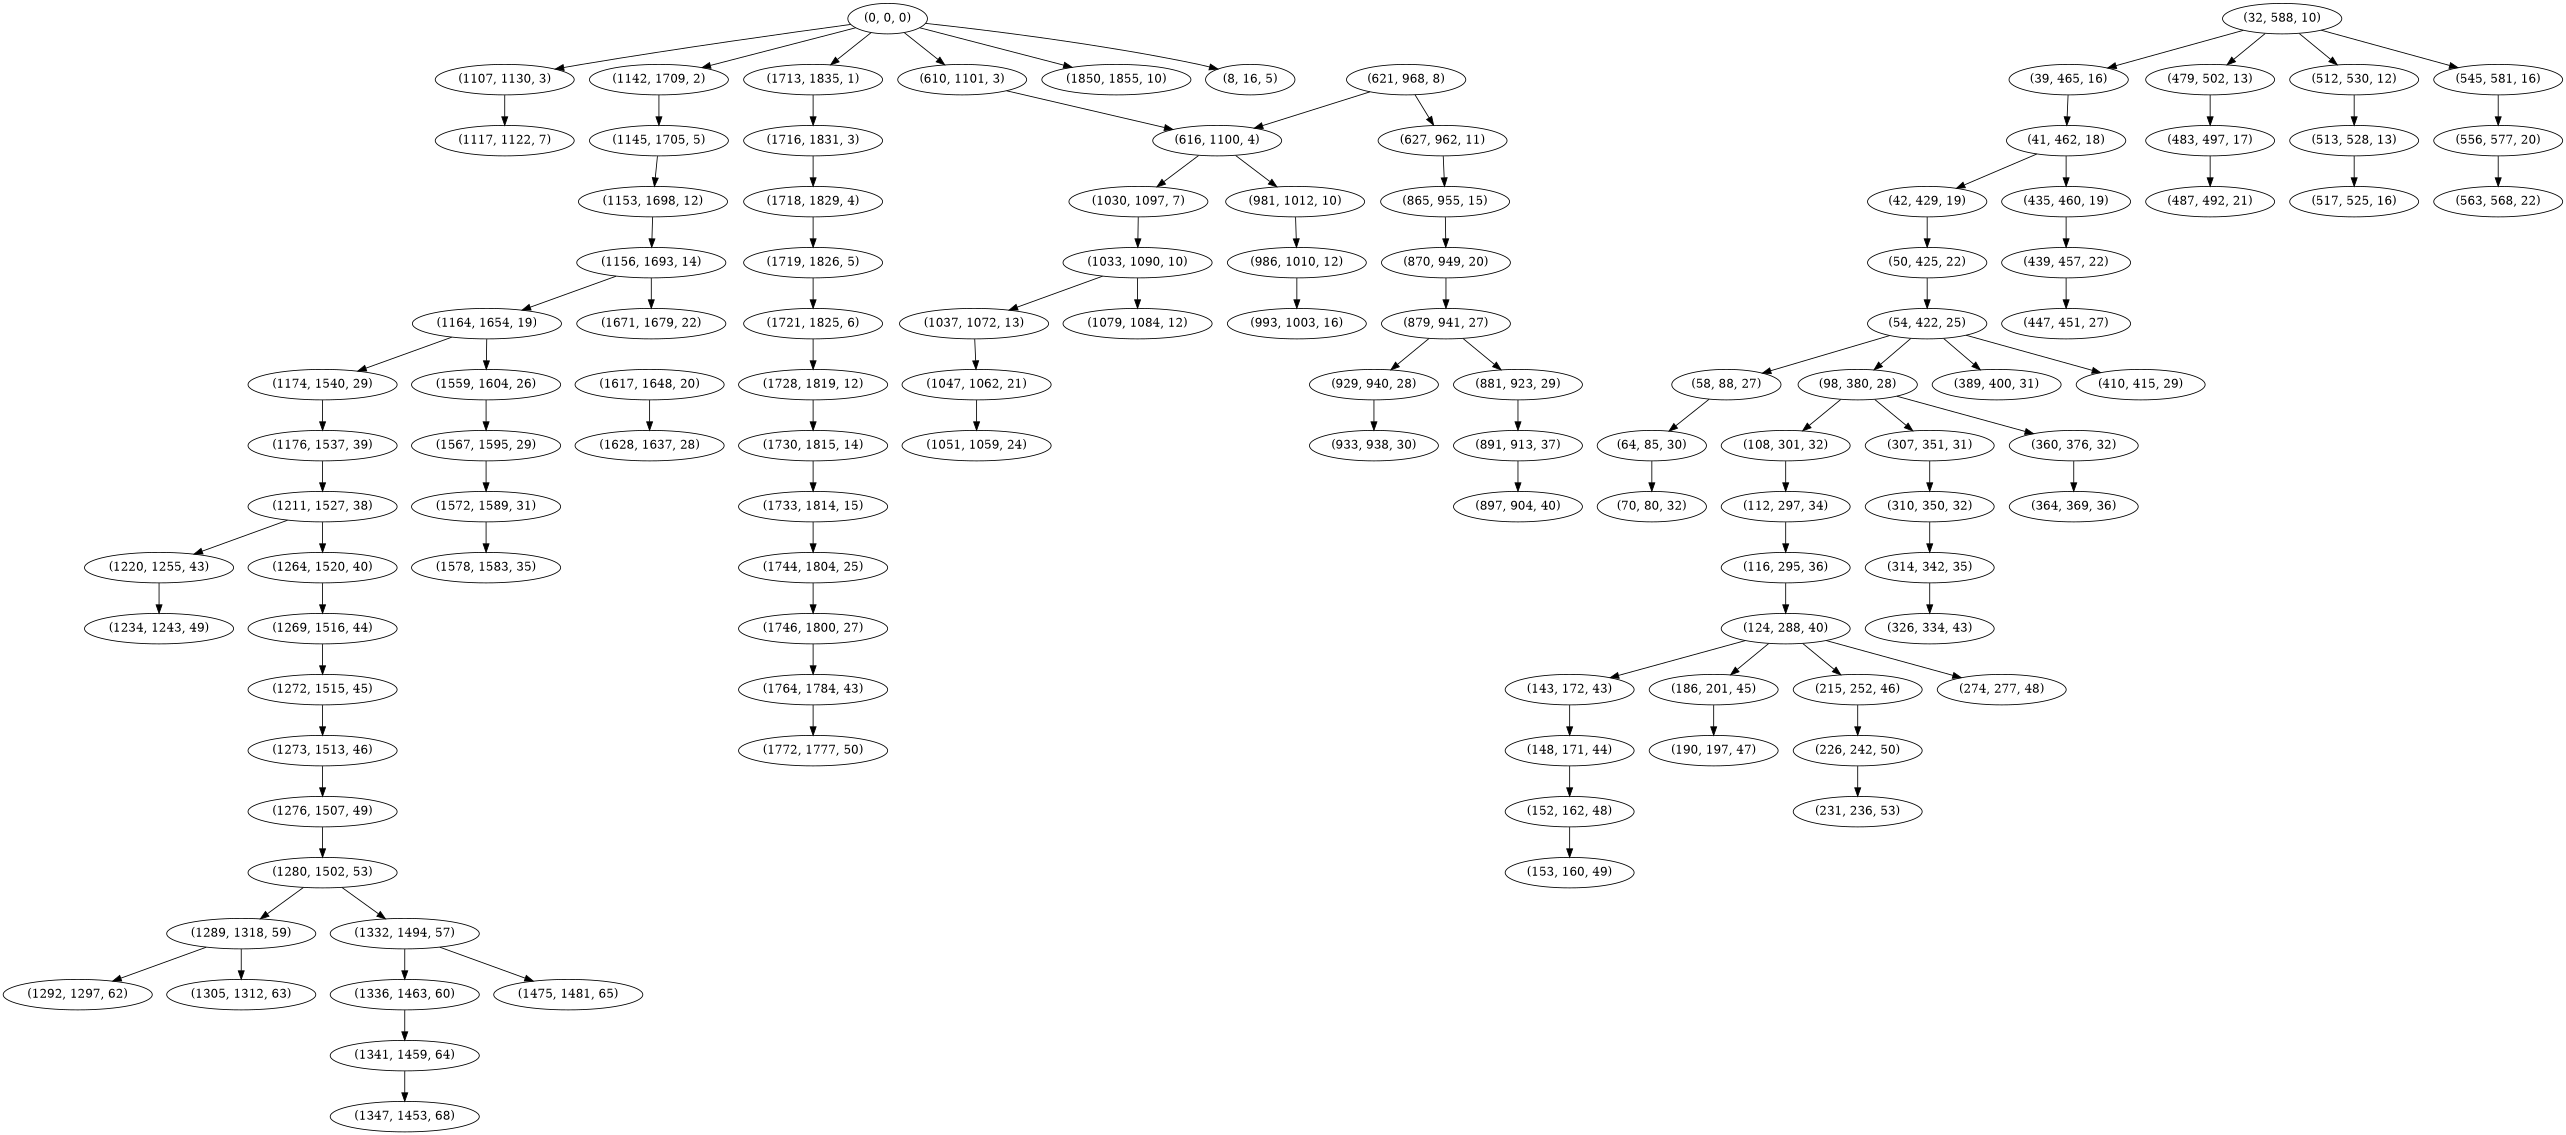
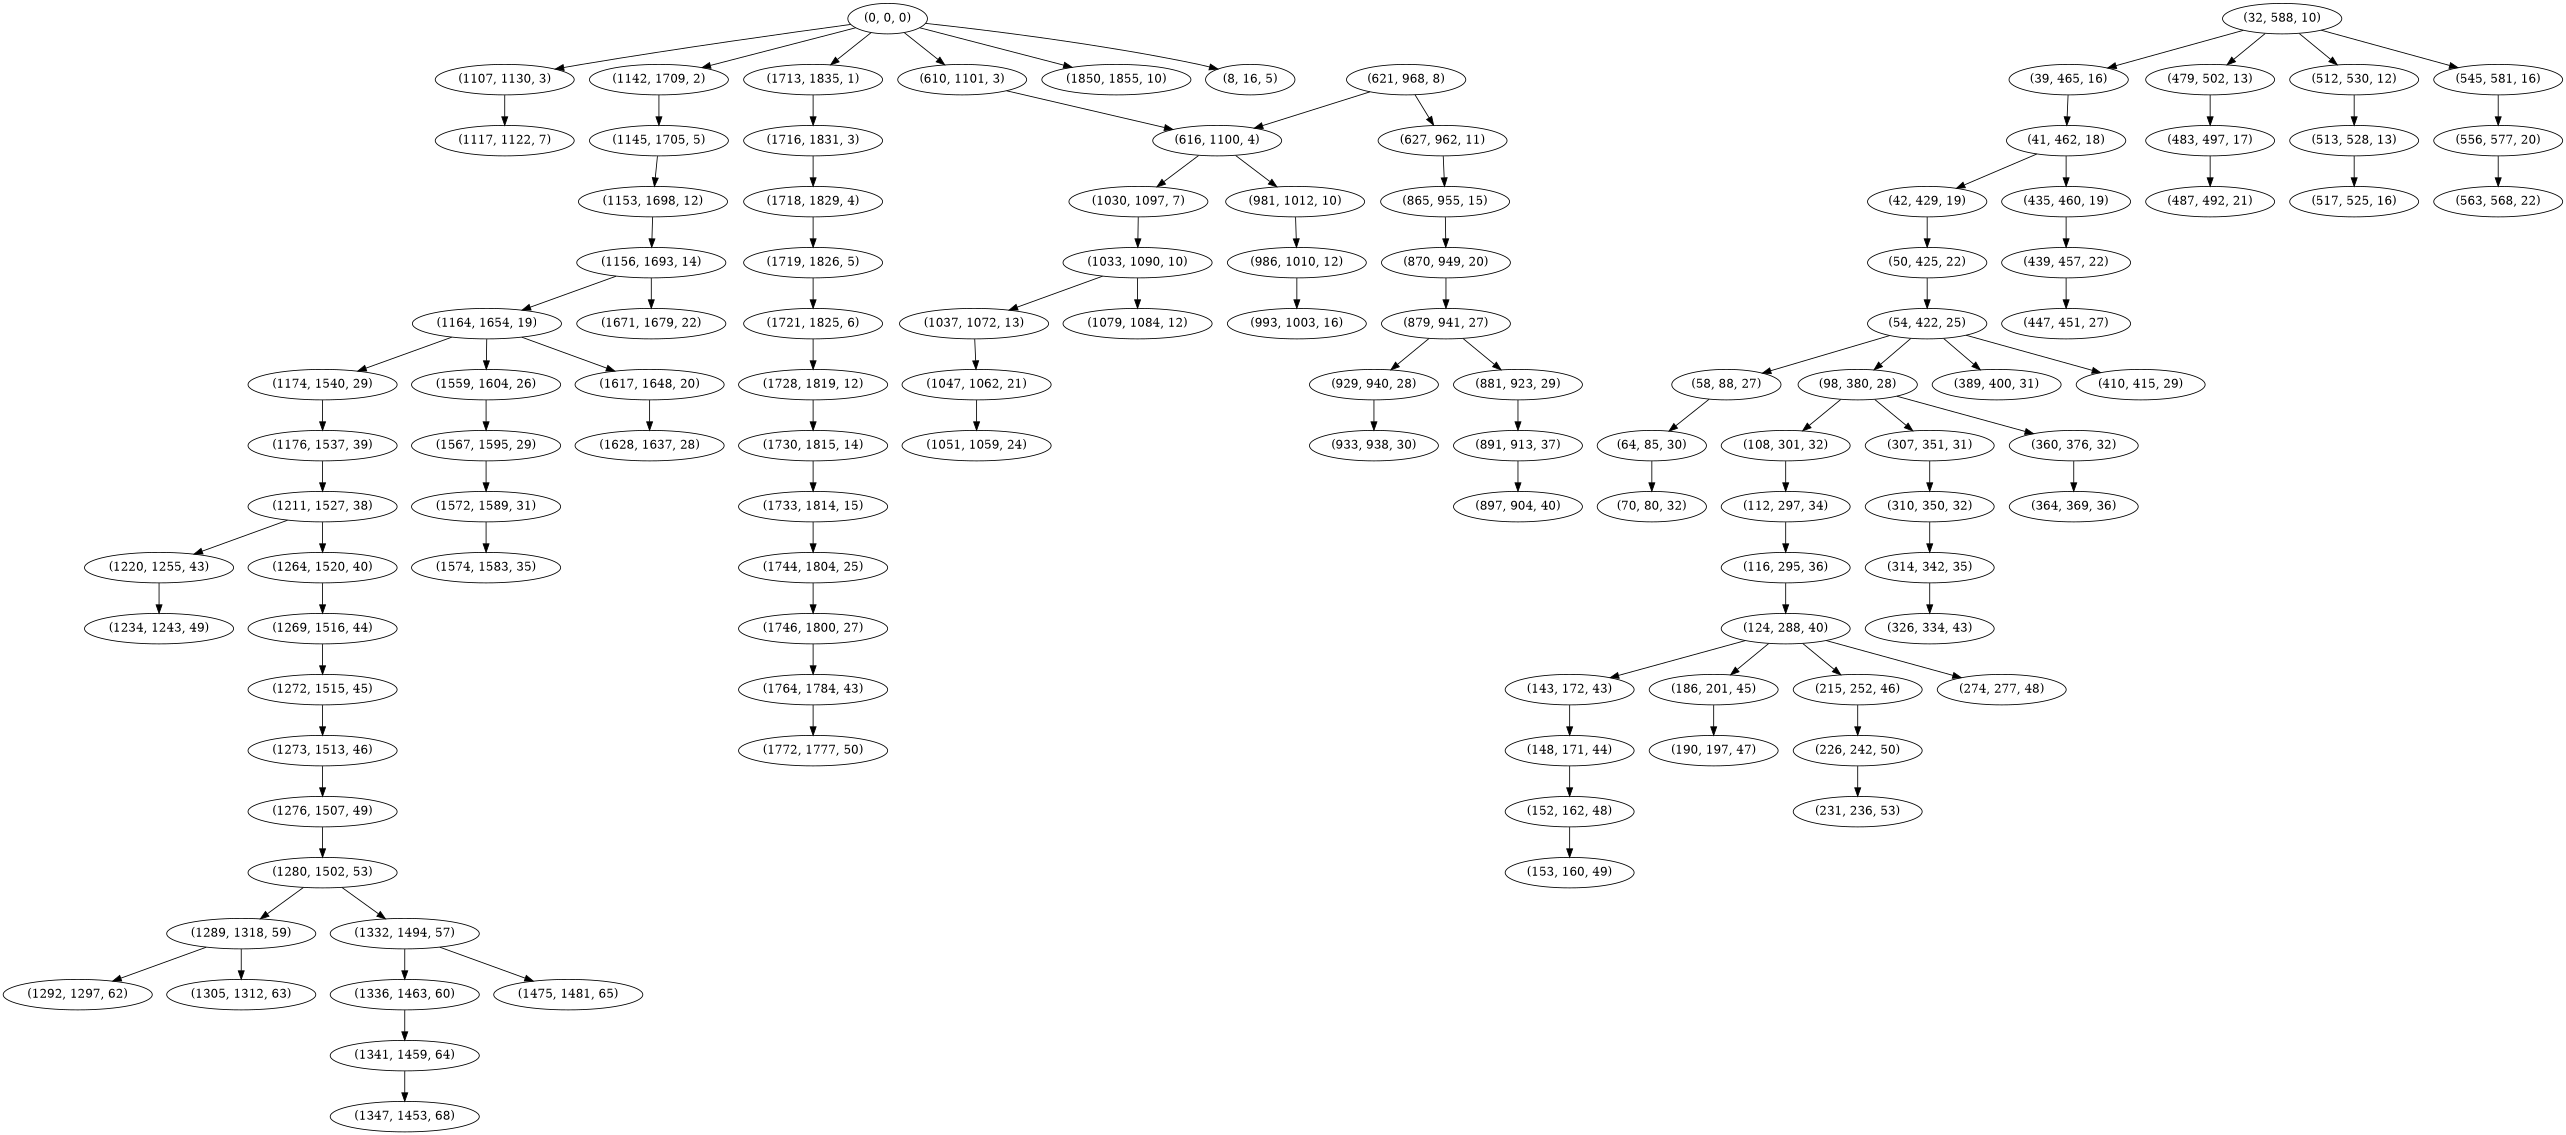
none -> (564, 353)
(486, 568) -> (486, 568)
